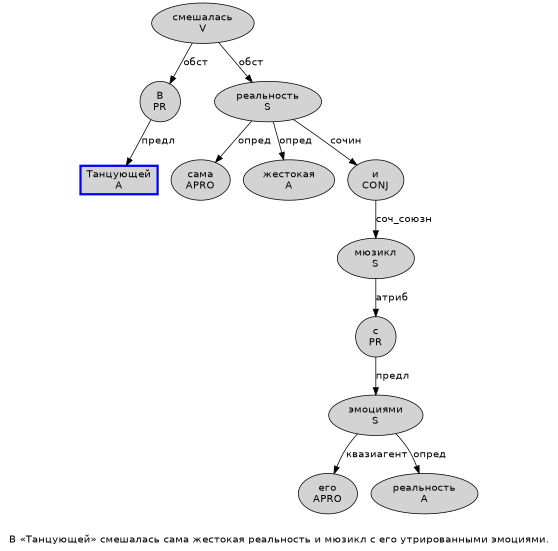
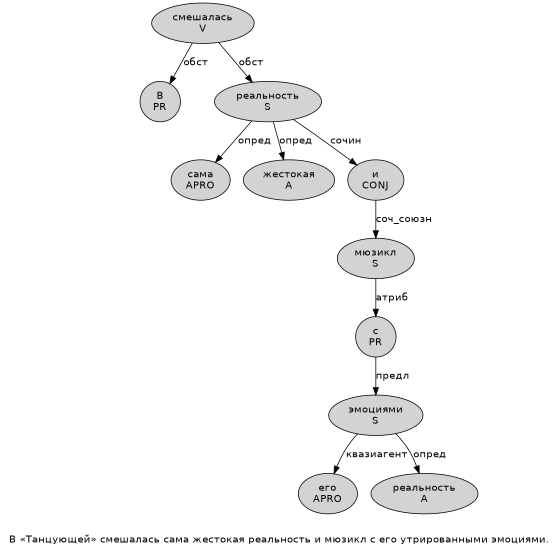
(119, 180) -> none
